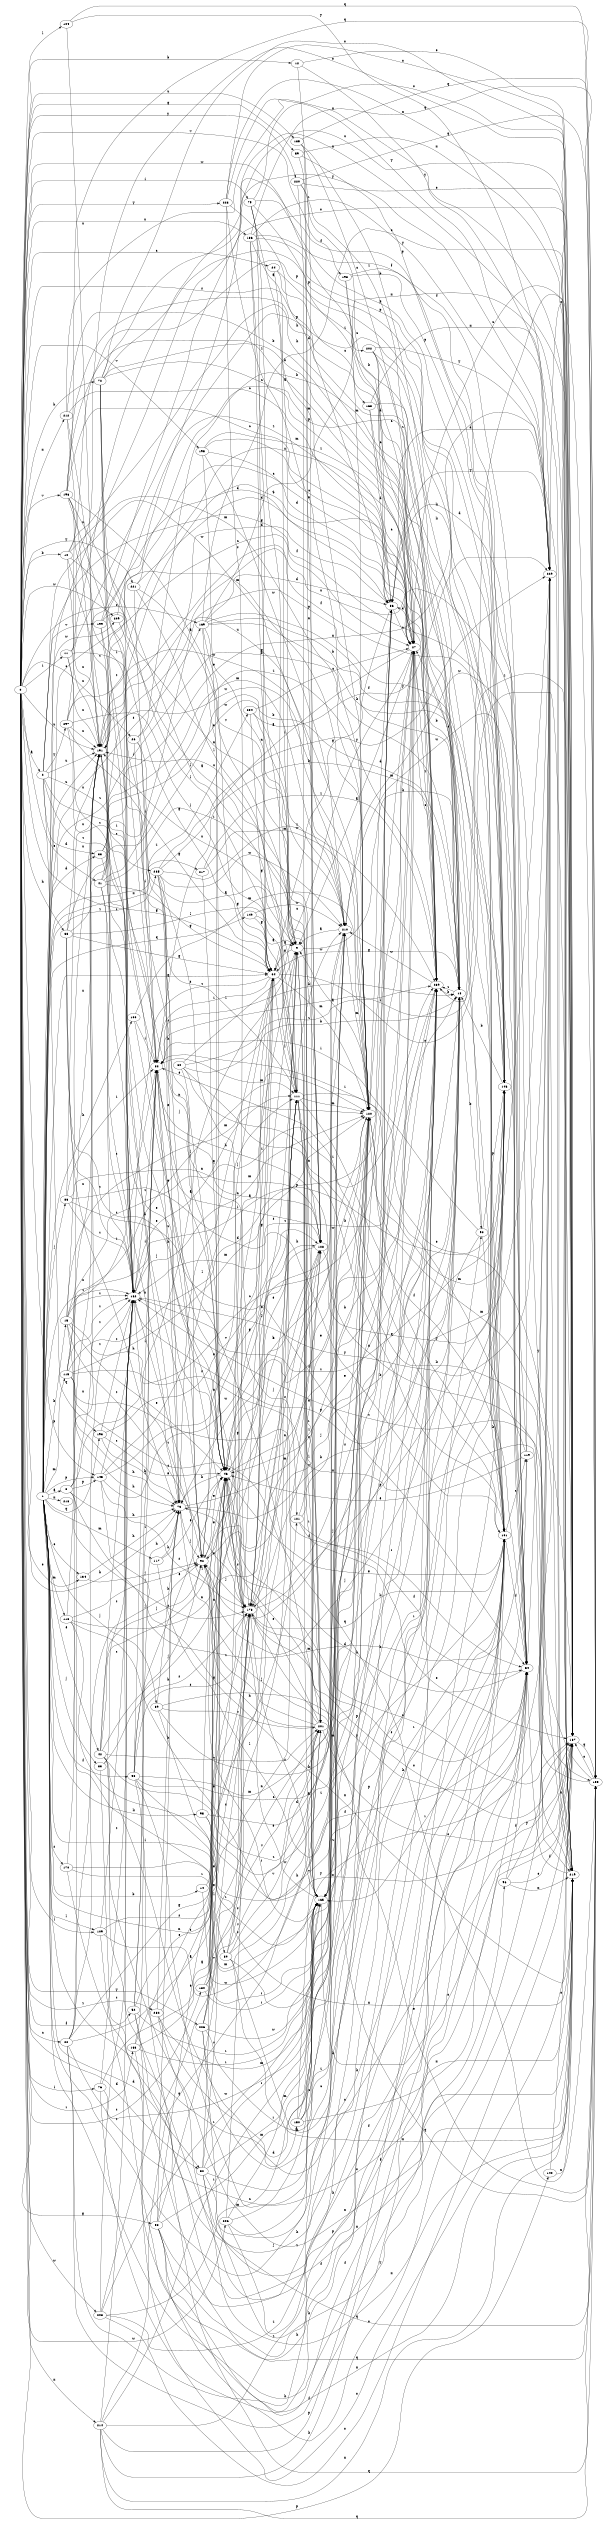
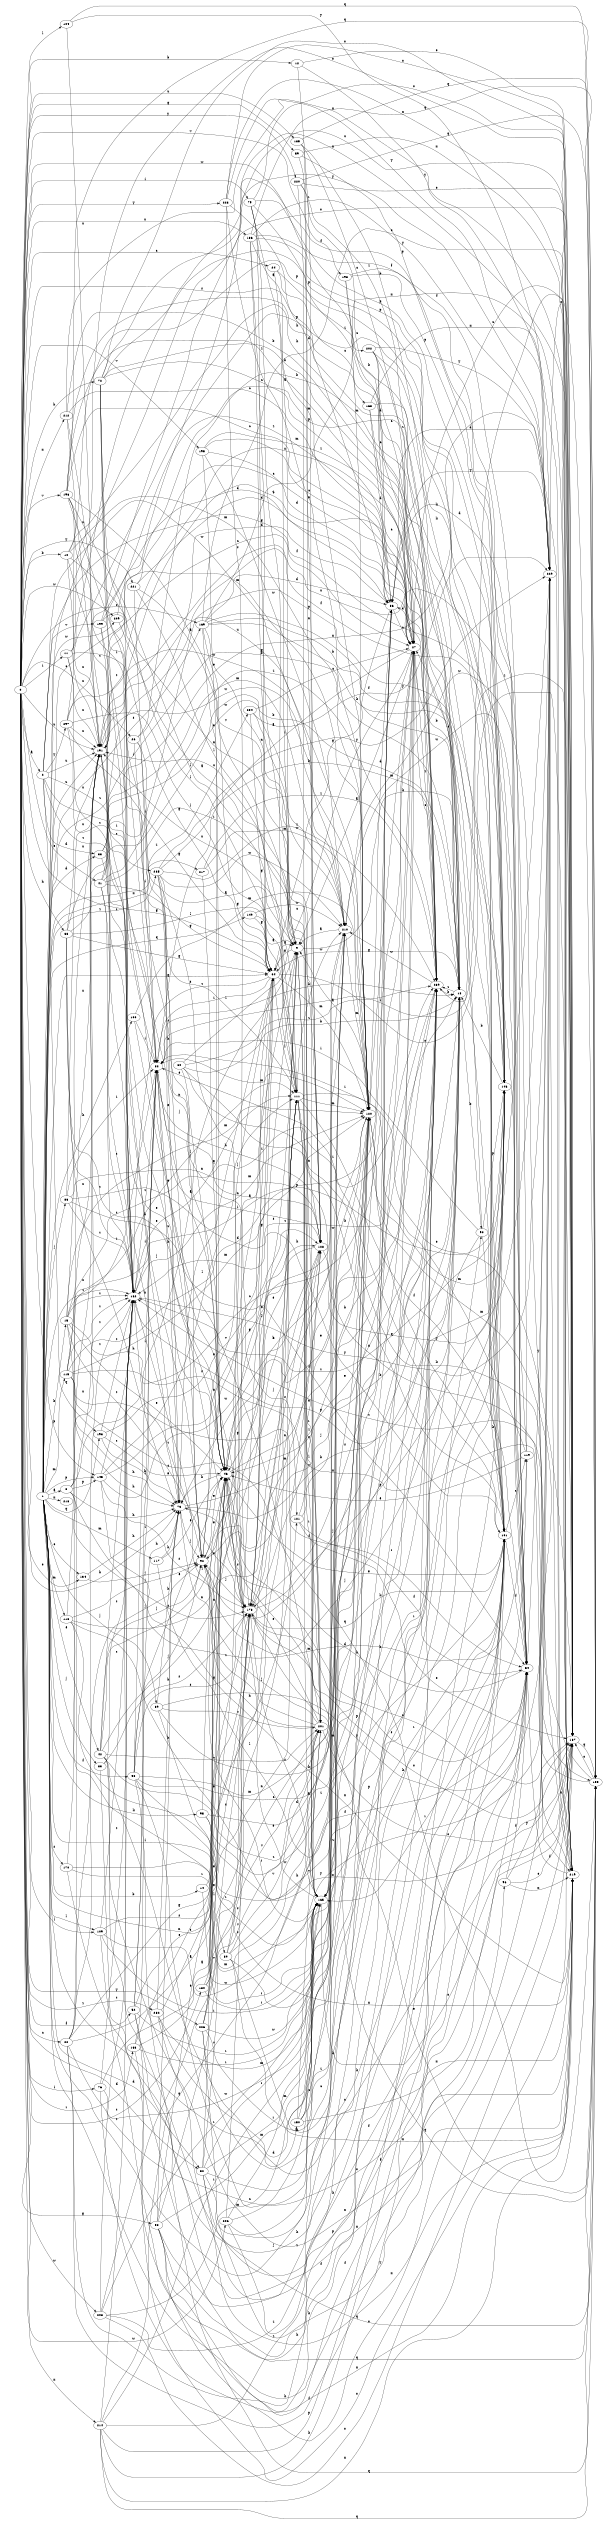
none -> (233, 2013)
(550, 2173) -> none
